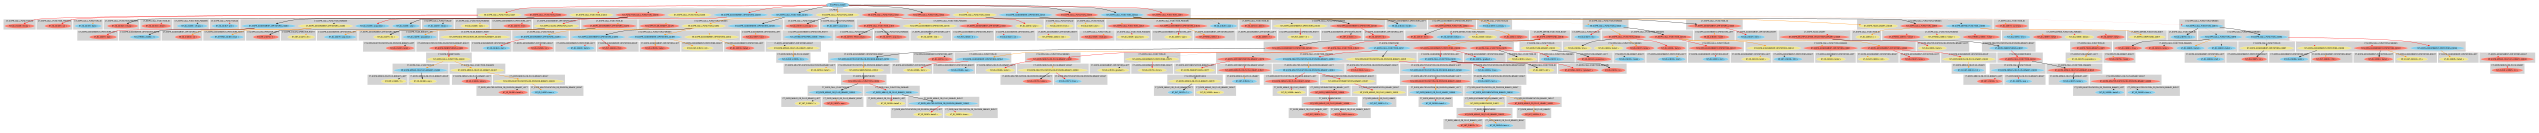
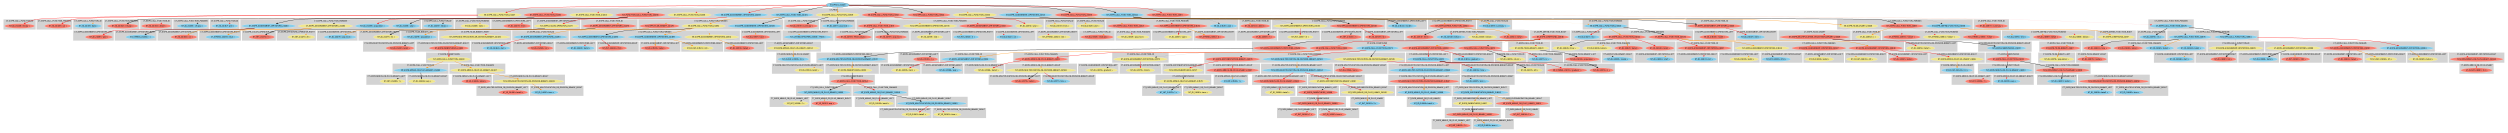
(298, 32) -> (296, 32)
(2111, 37) -> none
